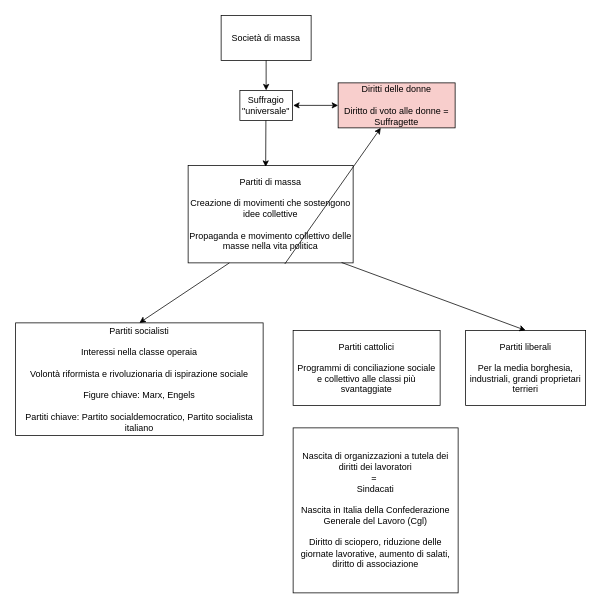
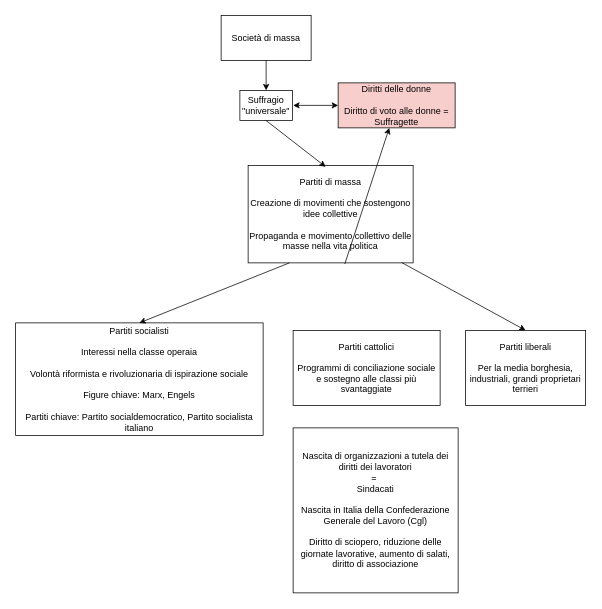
(270, 214) -> (330, 214)
(366, 368) -> (366, 368)
